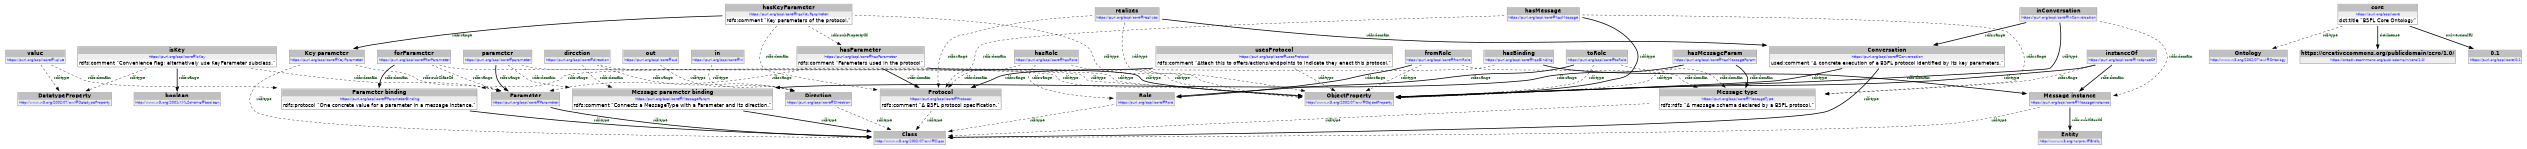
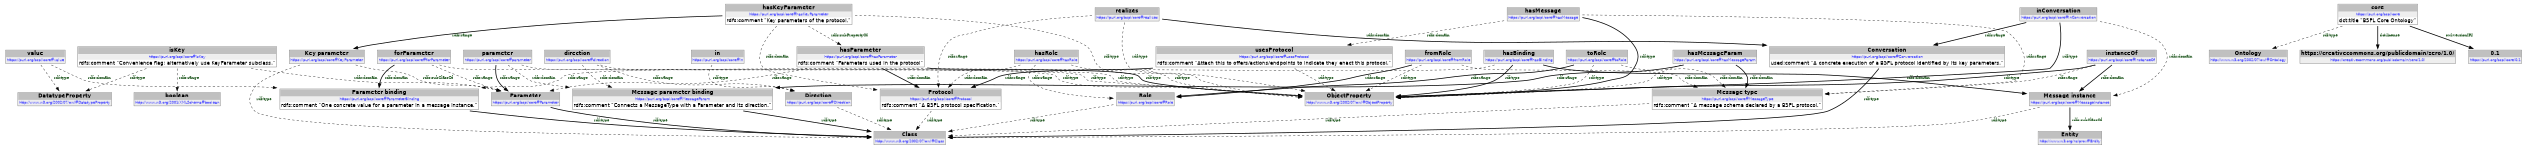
(1200, 26) -> (1428, 33)
(651, 57) -> none
(177, 78) -> (177, 78)
(1622, 88) -> (1460, 89)
(299, 106) -> (299, 106)
(1671, 106) -> (1671, 106)
